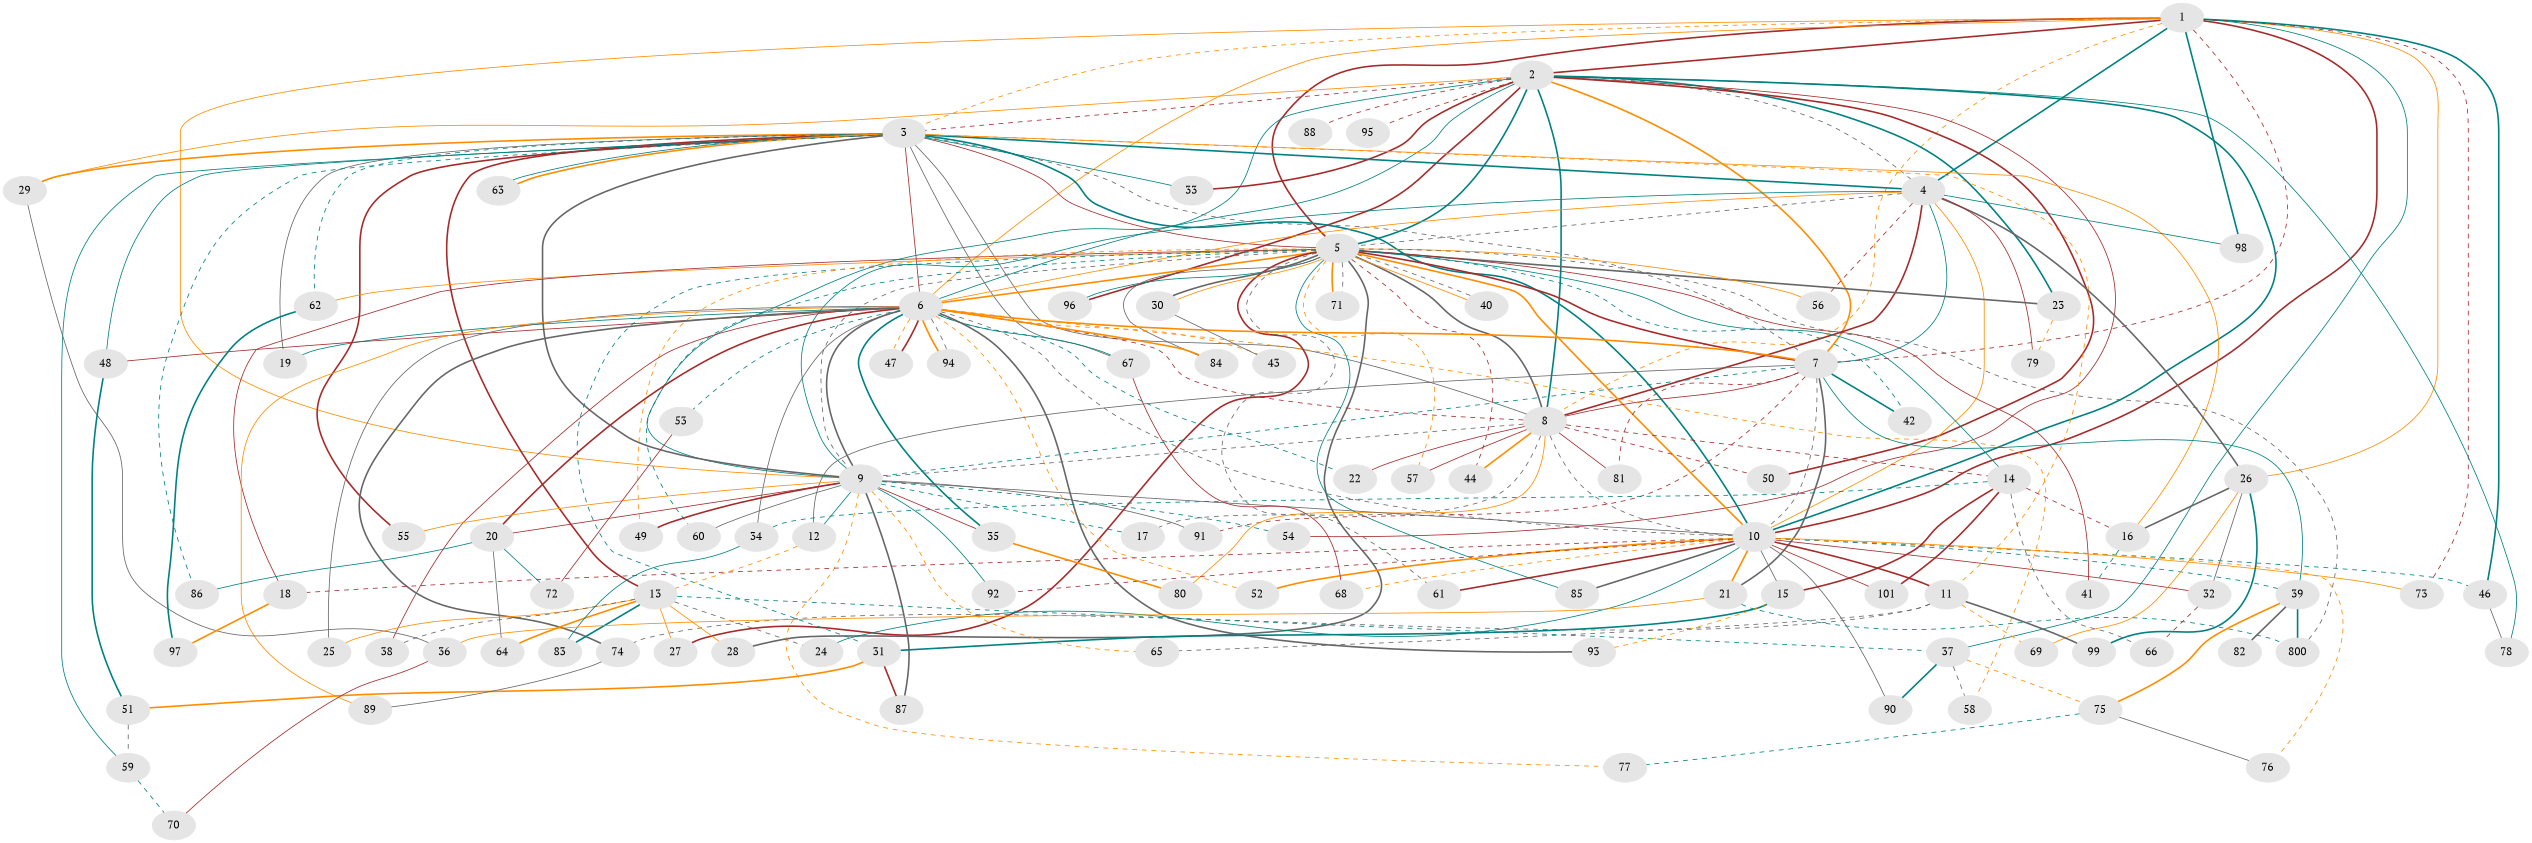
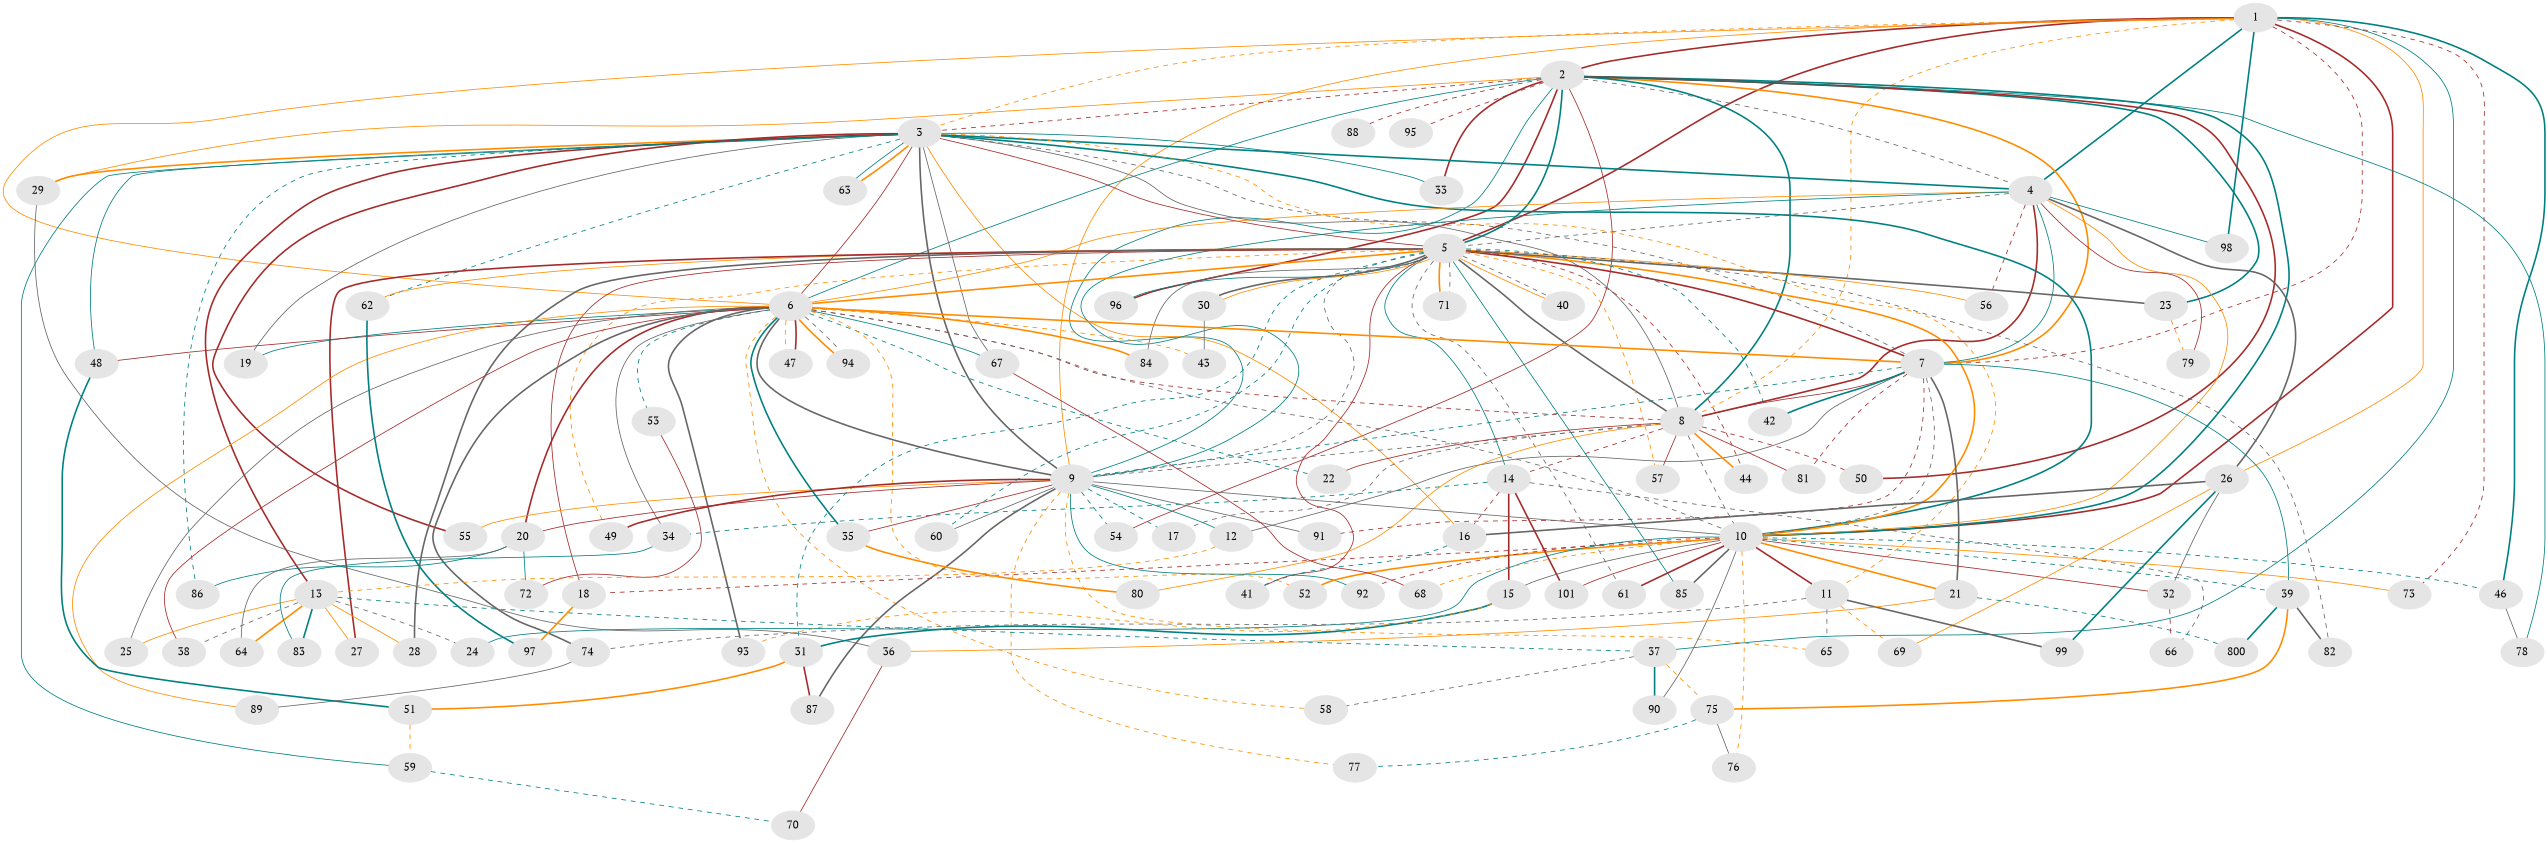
(1930, 348) -> (1975, 329)
(128, 739) -> (410, 739)
